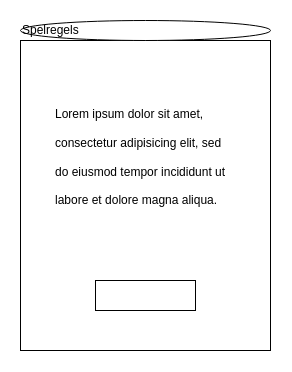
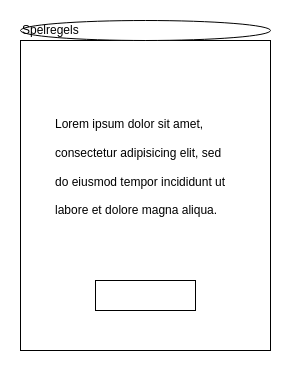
(146, 151) -> (146, 161)
